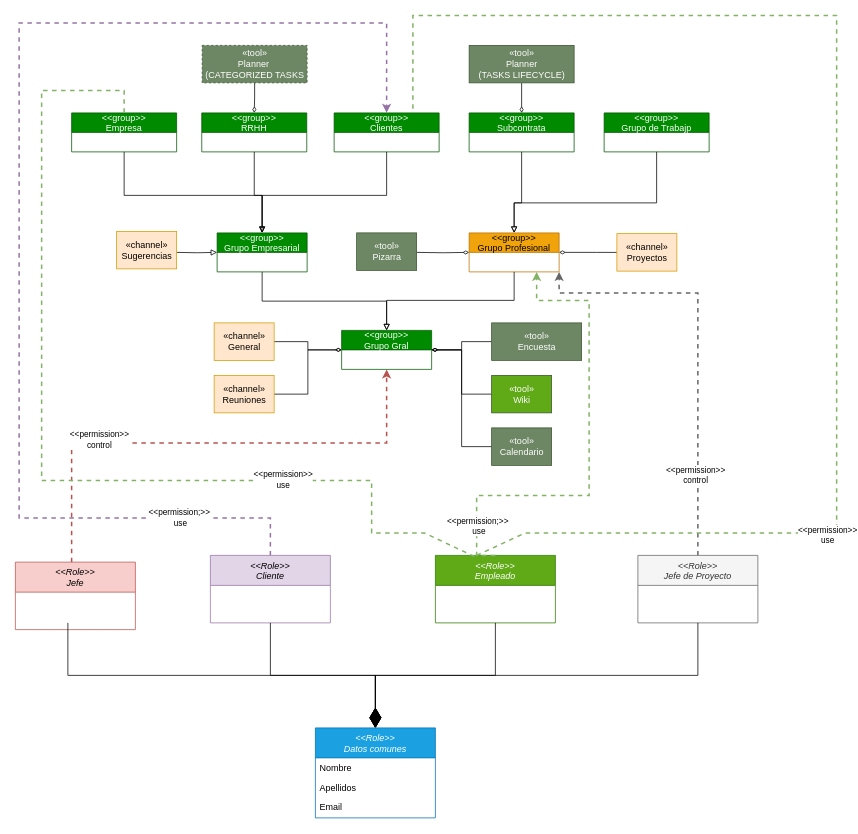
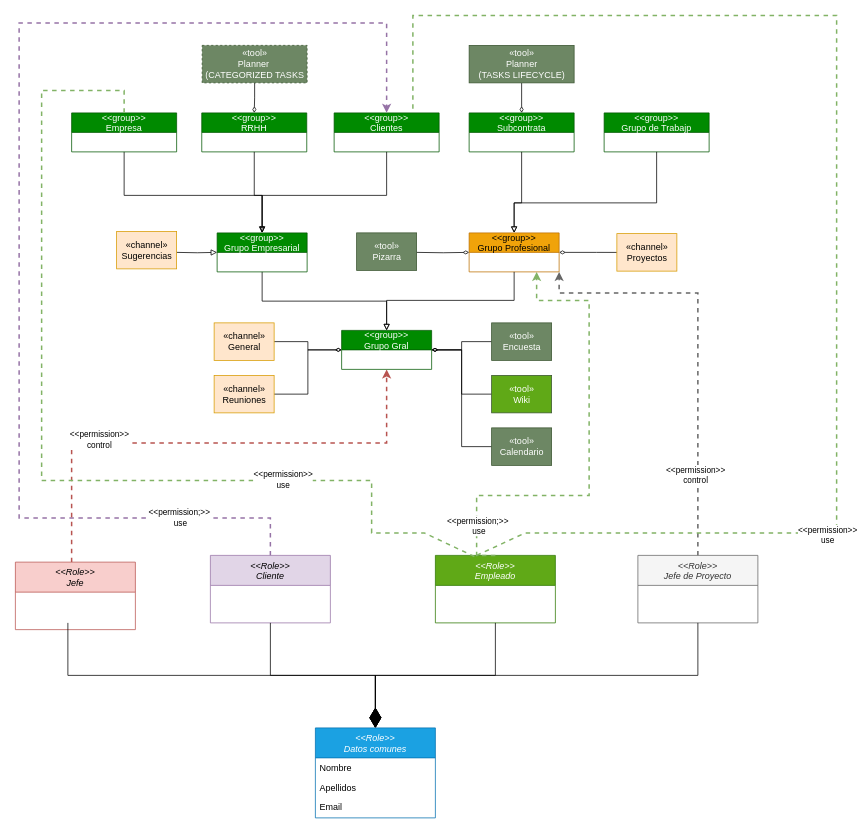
(537, 342) -> (522, 342)
